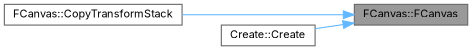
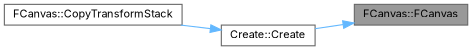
(263, 15) -> (196, 27)
